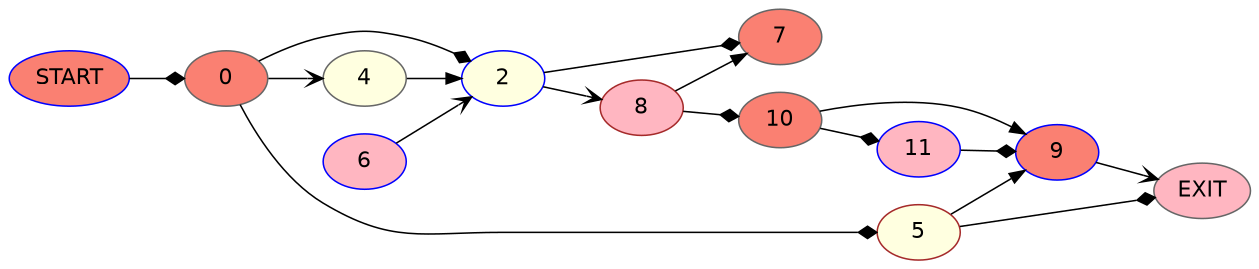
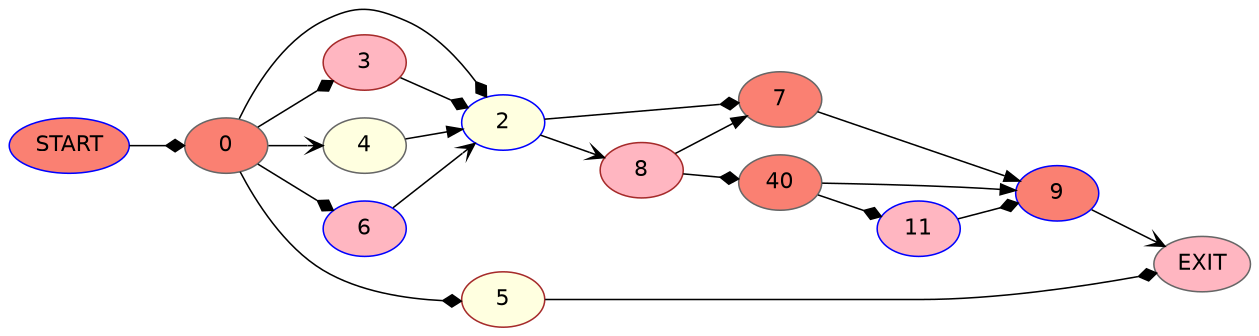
none -> (365, 63)
(780, 120) -> (780, 183)
none -> (287, 182)
(981, 196) -> (911, 144)
